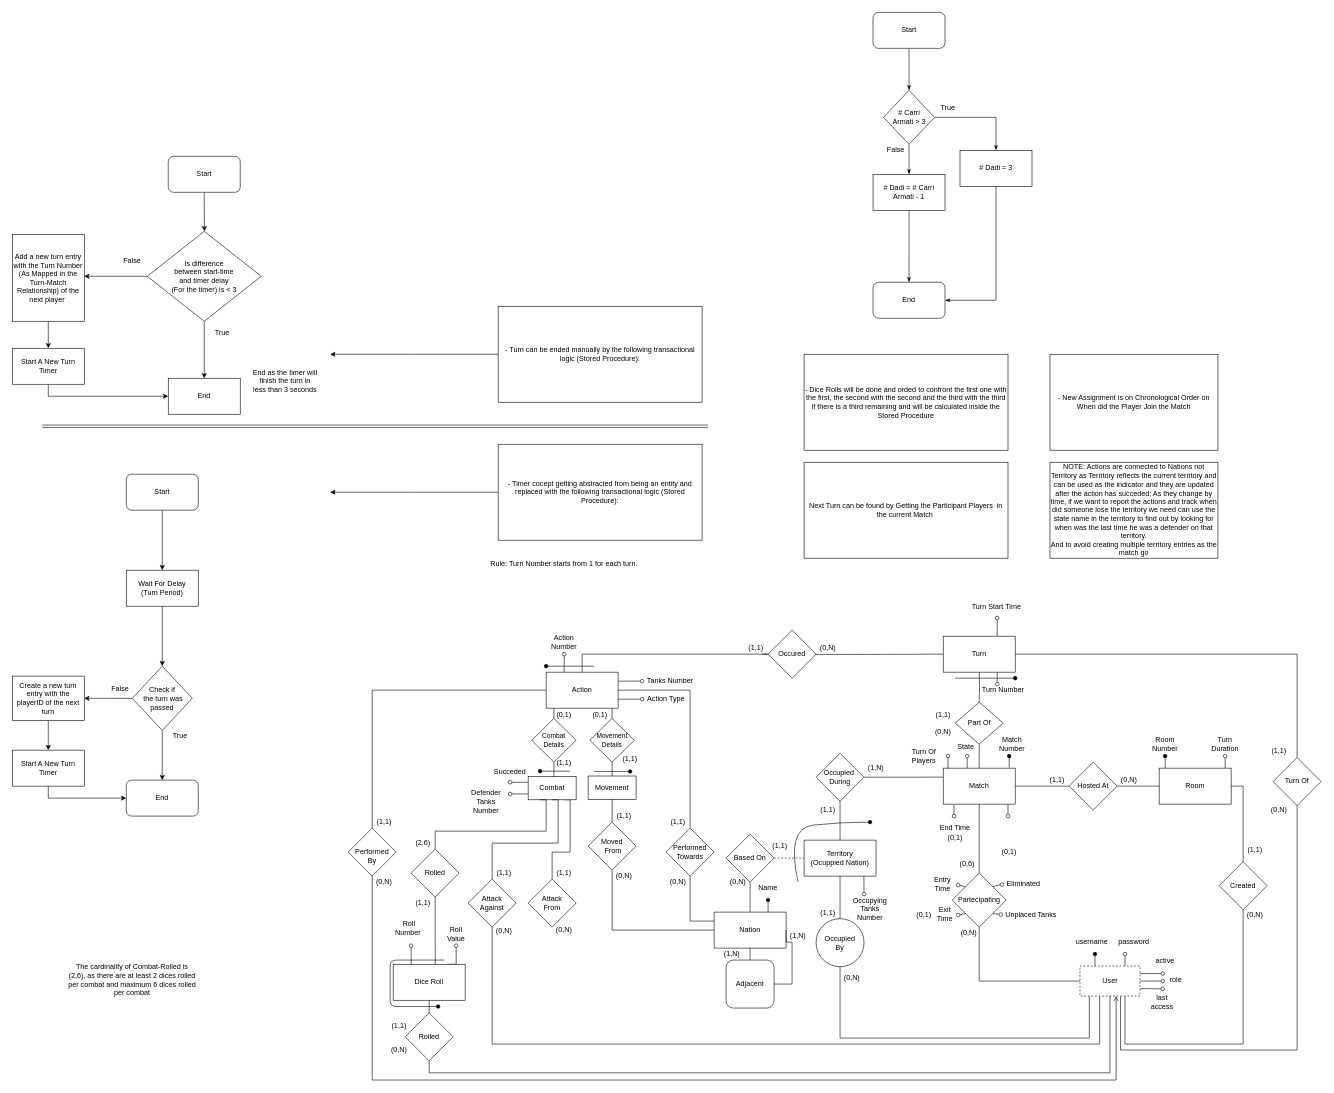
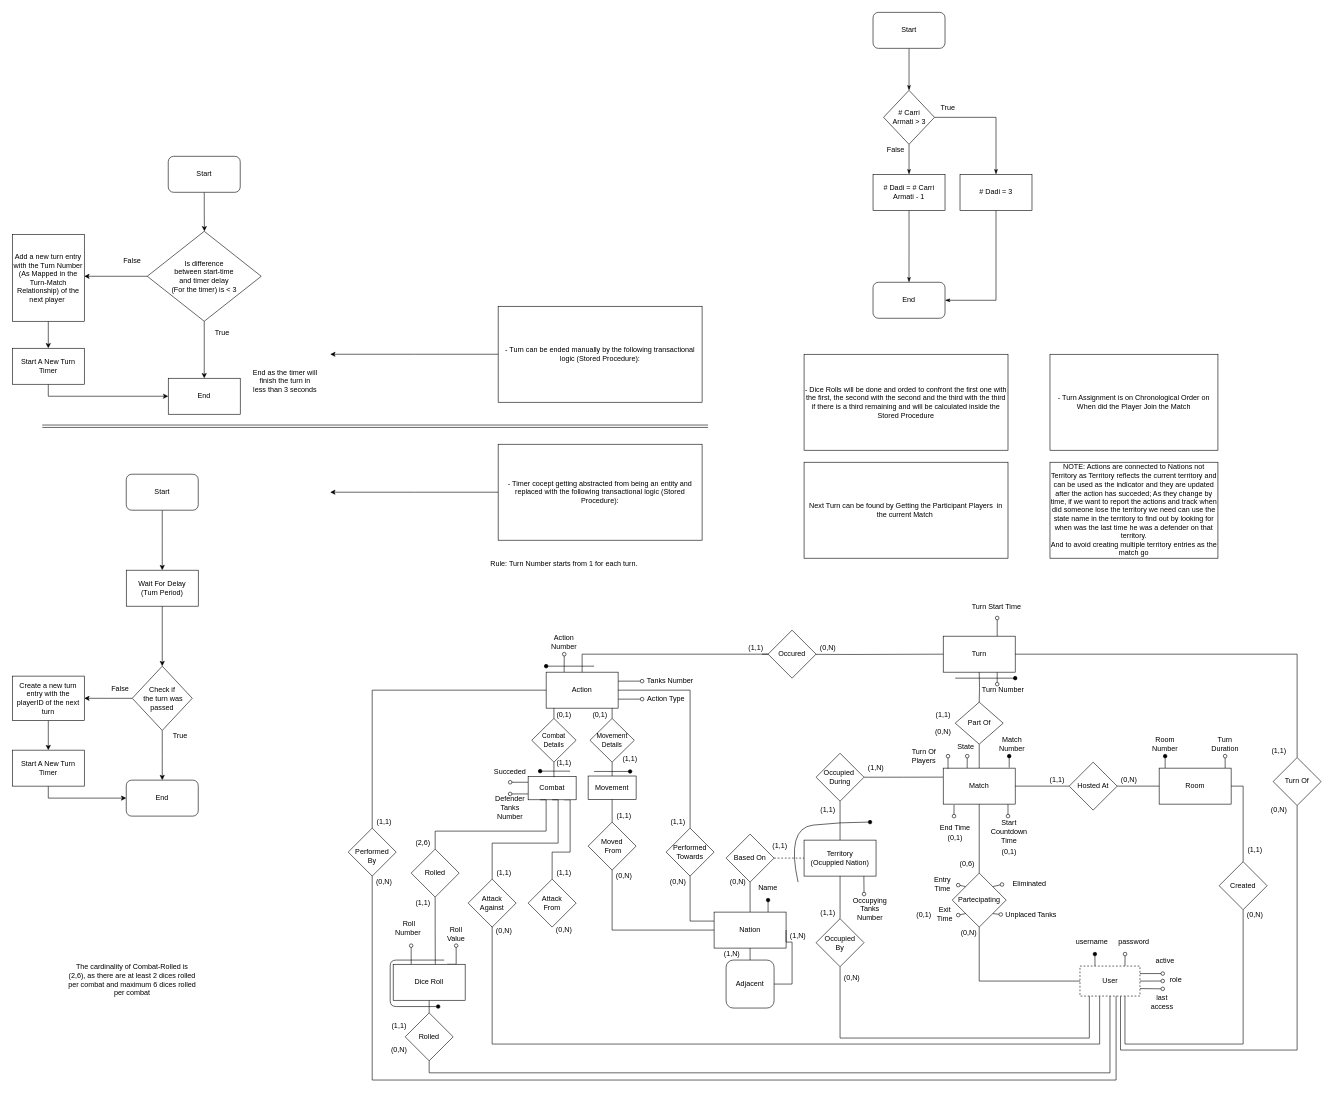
(996, 168) -> (996, 192)
(1134, 402) -> (1134, 402)
(486, 802) -> (510, 808)
none -> (1010, 832)
(1024, 884) -> (1030, 884)
(840, 943) -> (840, 943)
(1116, 1000) -> (1116, 999)
